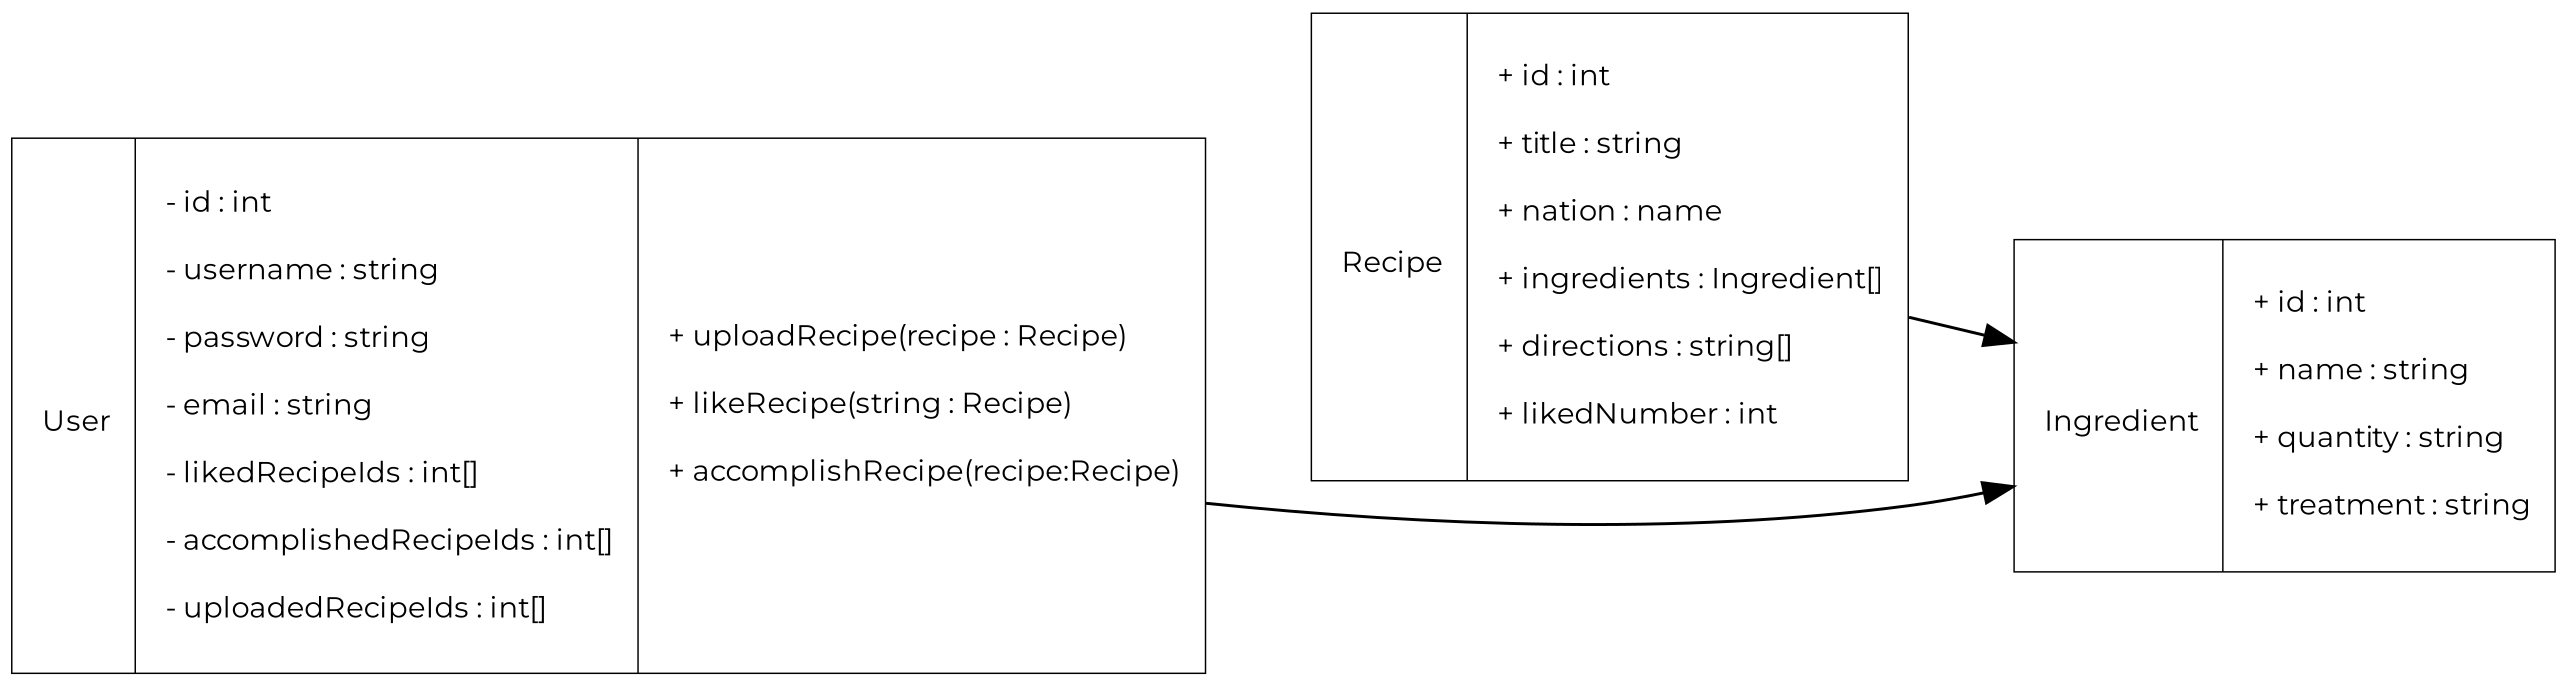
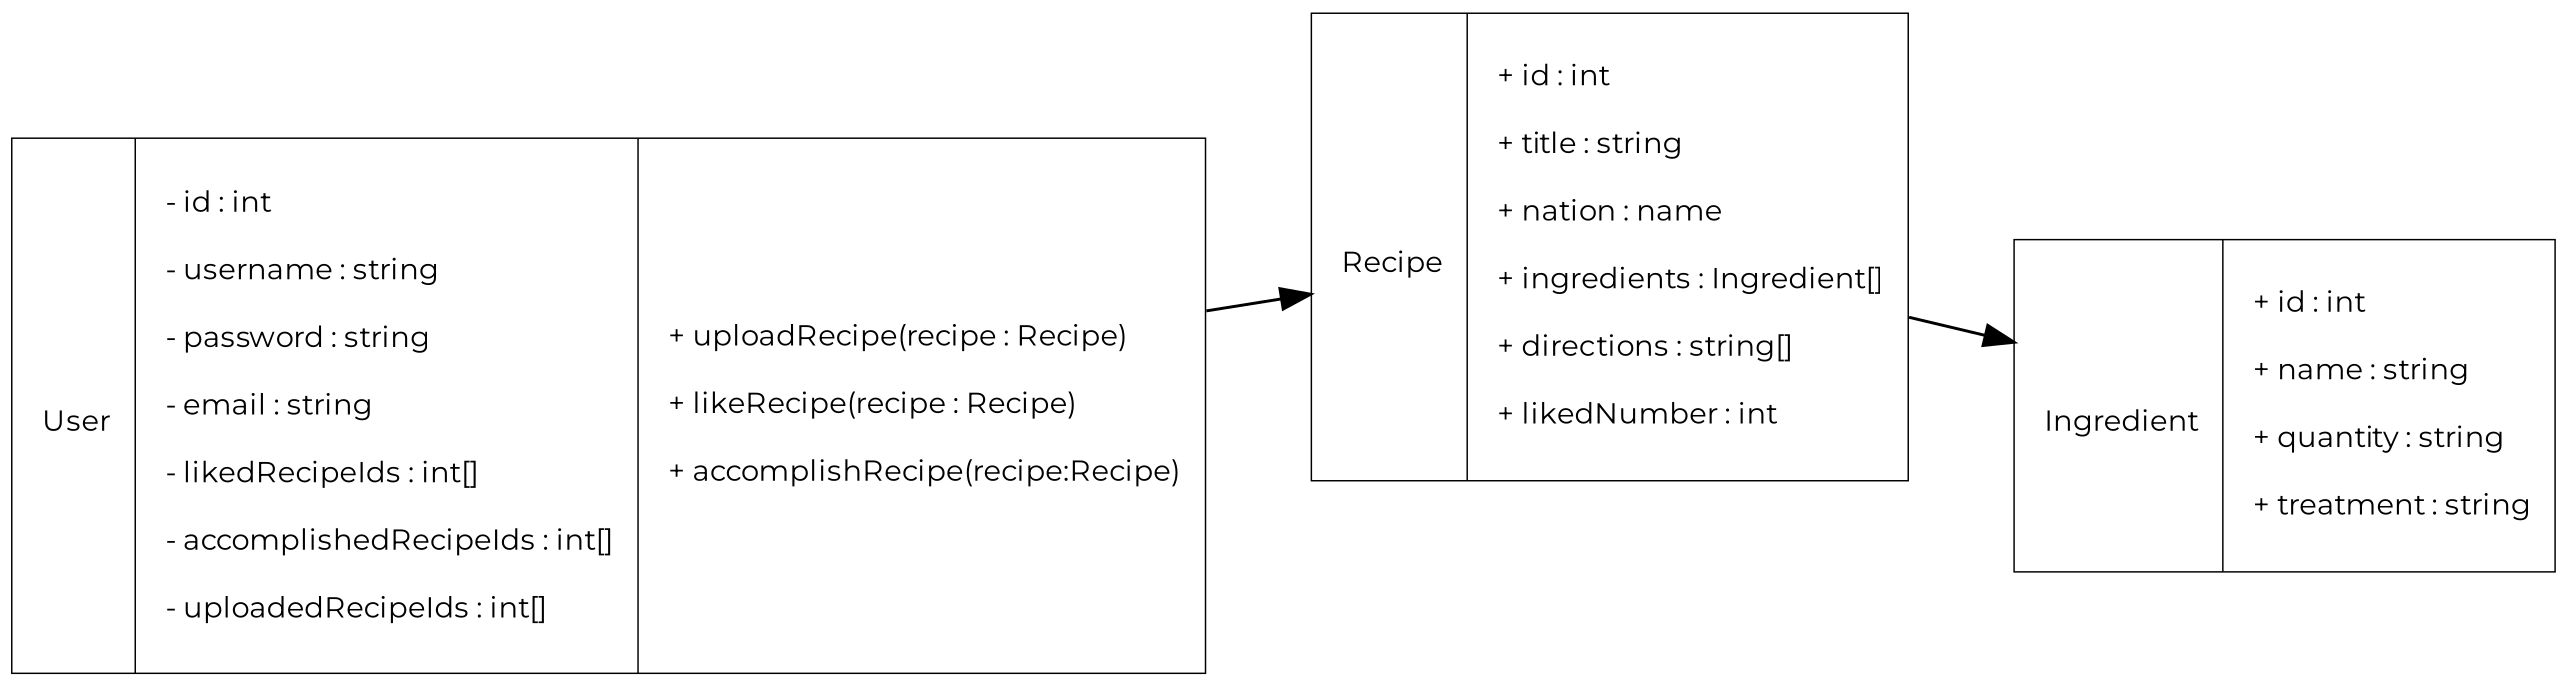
(867, 404) -> (870, 404)
(1596, 524) -> (1244, 305)
